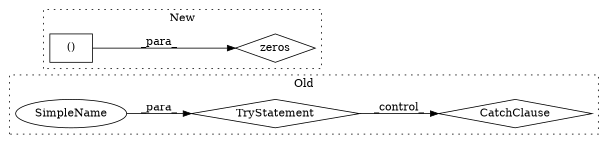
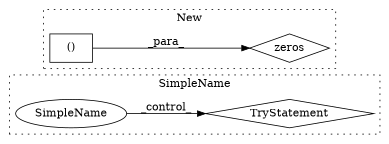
(304, 84) -> (195, 84)
(159, 108) -> (166, 108)
(515, 114) -> none
